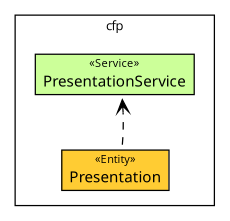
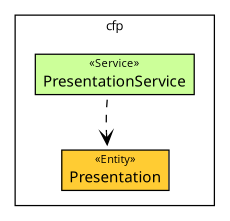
(123, 129) -> (106, 116)
